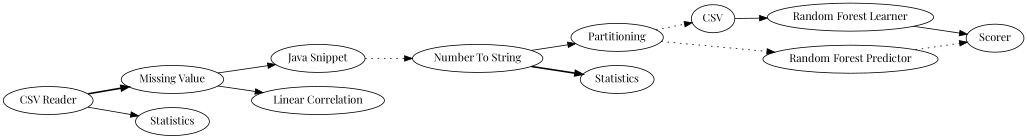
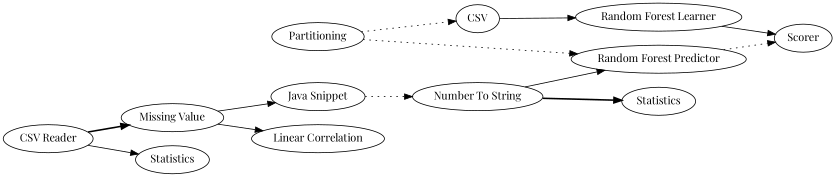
(550, 48) -> (561, 79)
